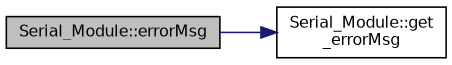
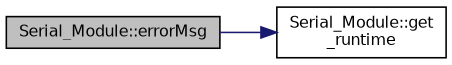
(361, 32) -> (361, 32)
